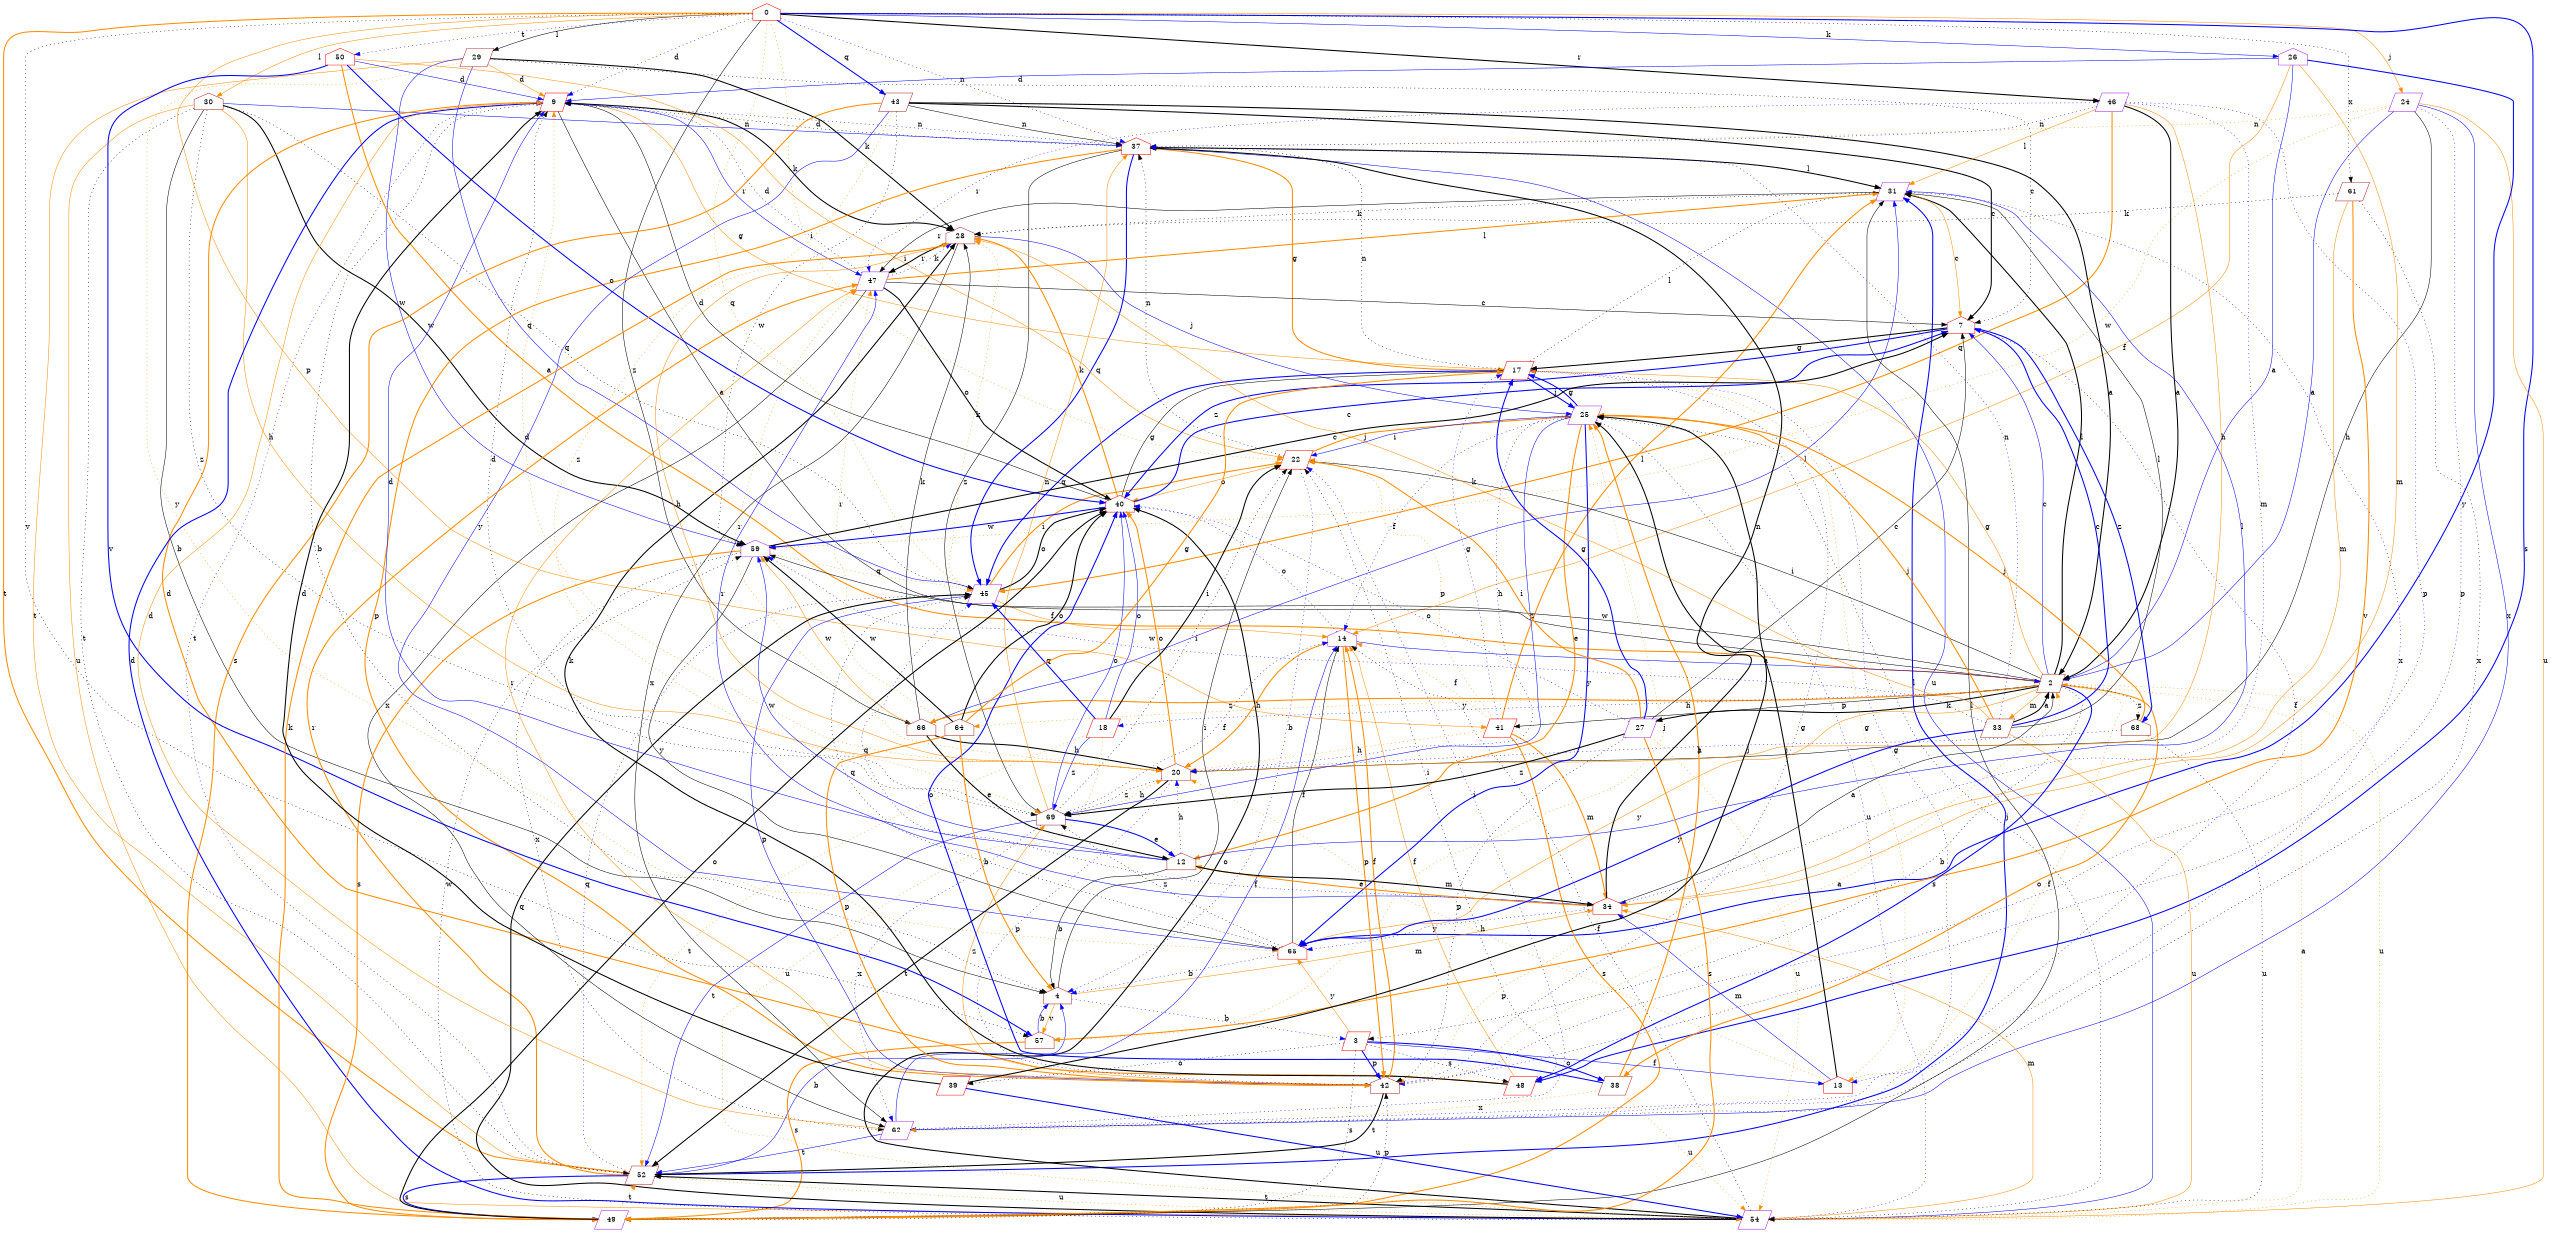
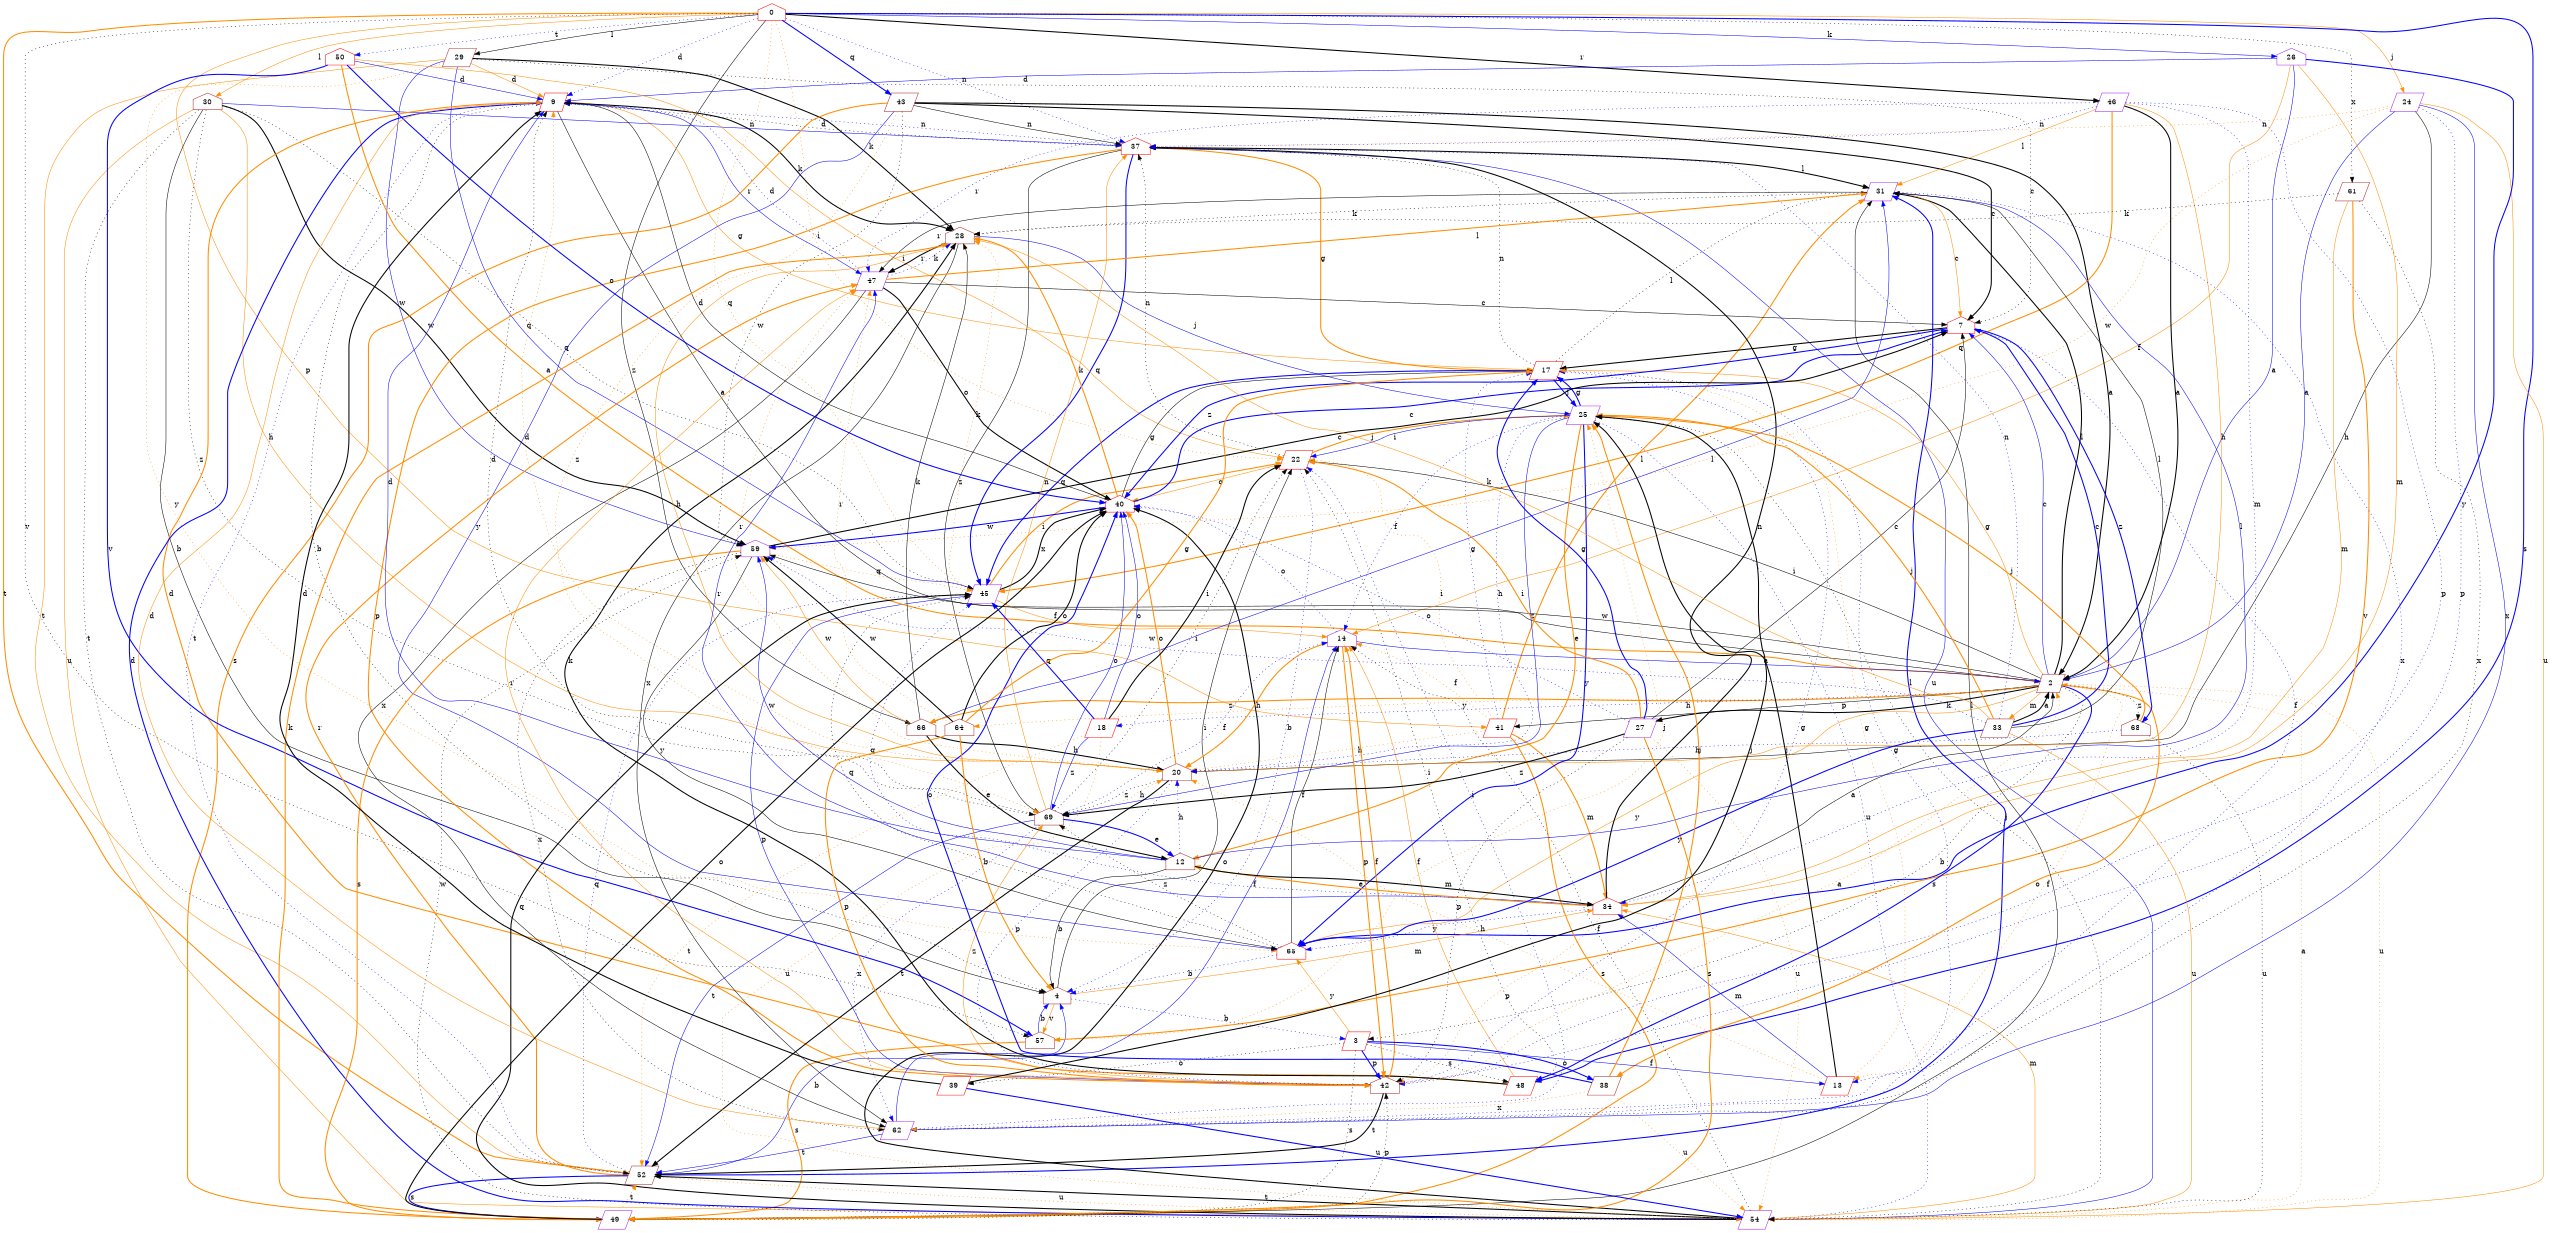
(1043, 549) -> (1043, 549)
(1443, 594) -> (1442, 594)
(1838, 1086) -> (1838, 1086)
